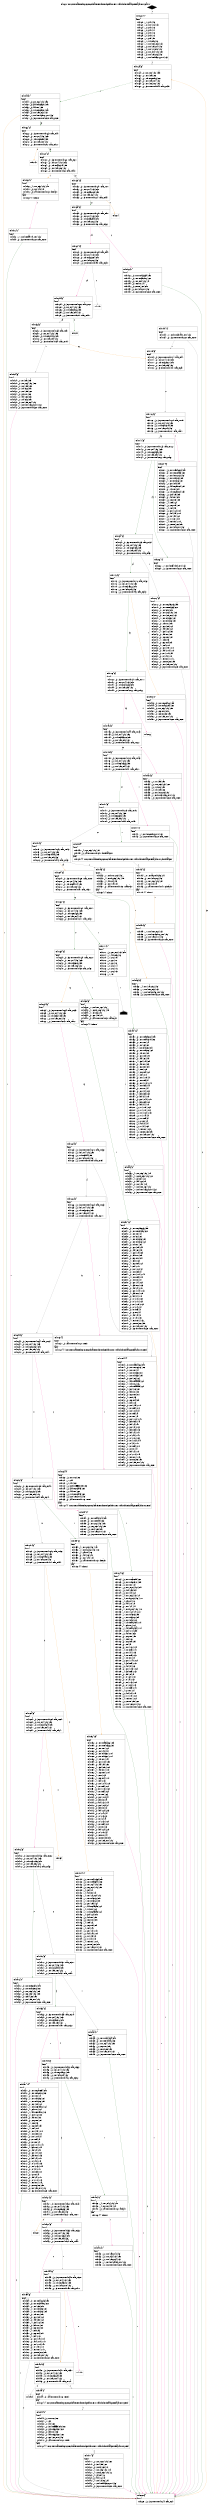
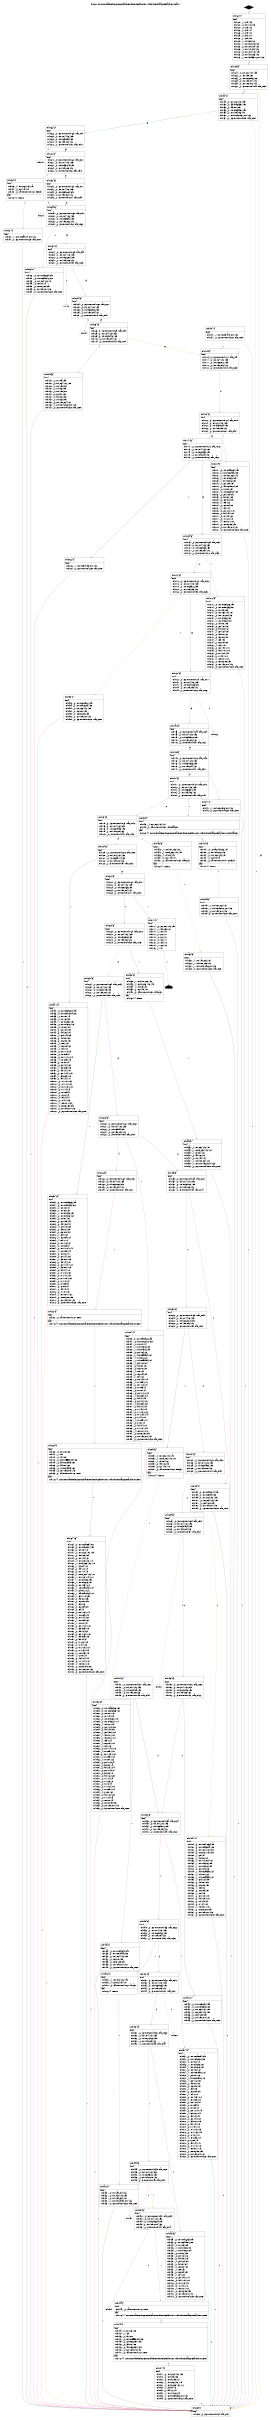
(162, 787) -> none
(59, 1275) -> (159, 1151)
(44, 1911) -> (172, 1755)
